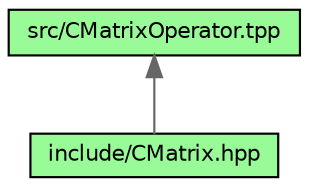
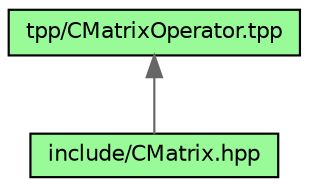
(154, 33) -> (154, 33)
